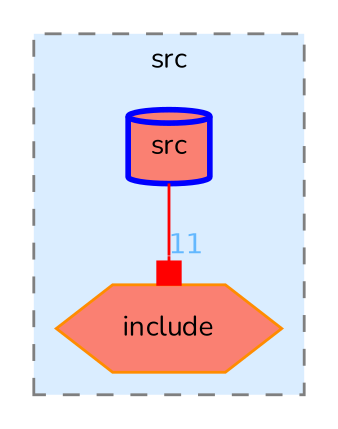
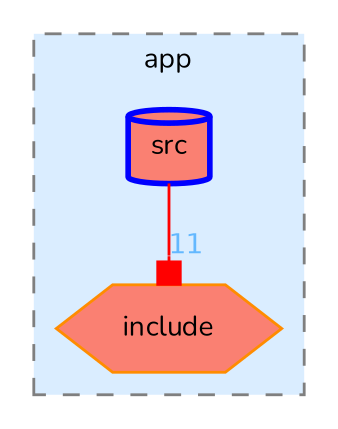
(169, 61) -> (169, 61)
